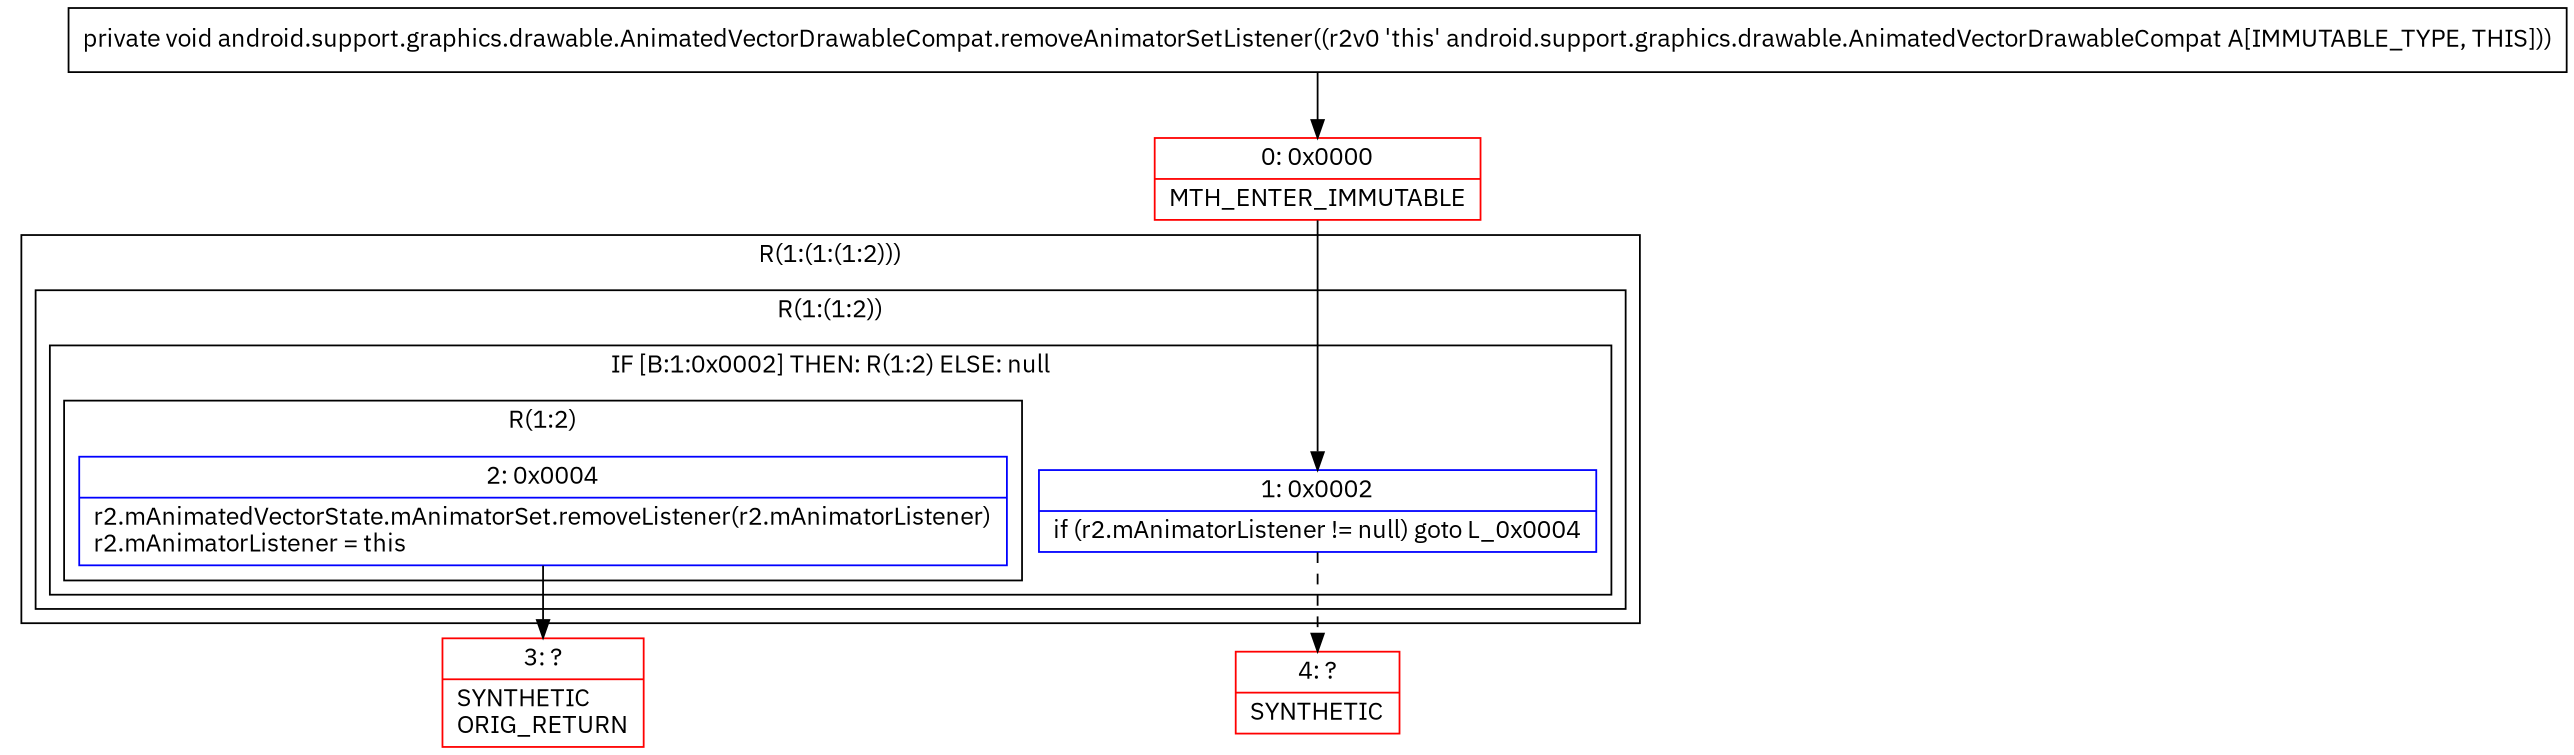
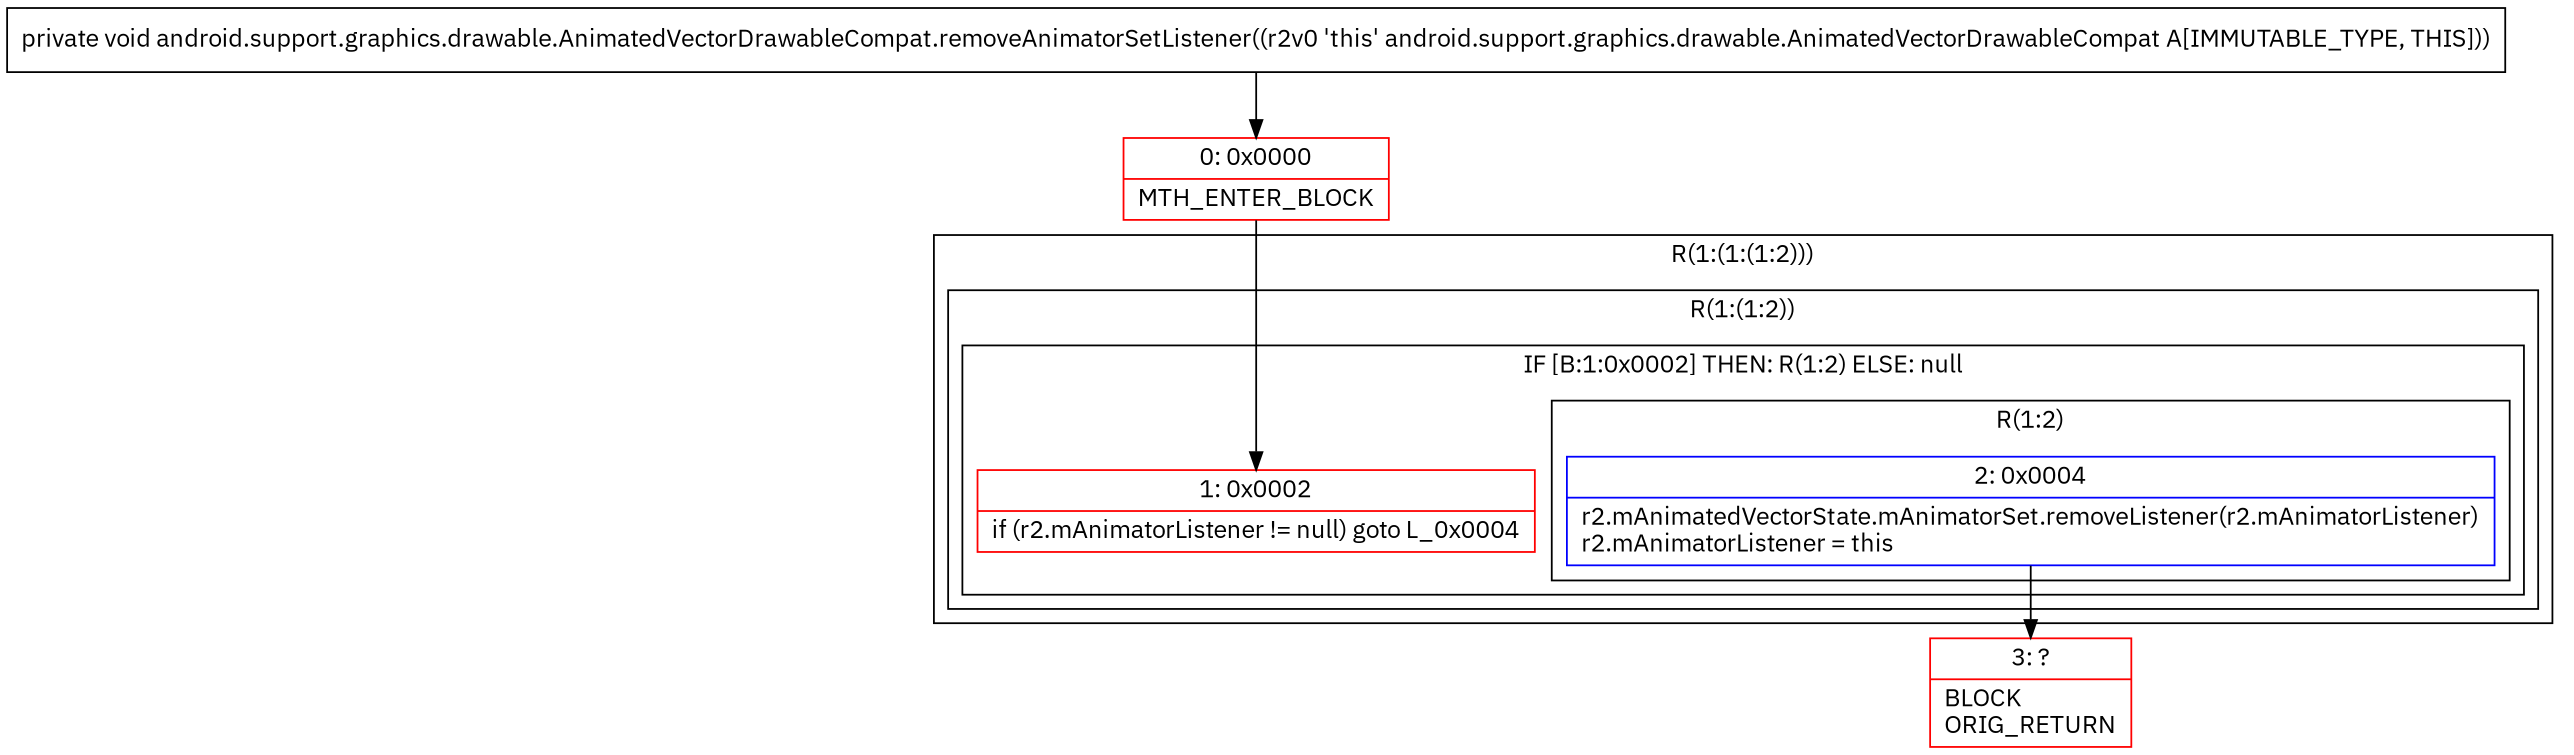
(1318, 199) -> (1256, 199)
(1318, 511) -> (1256, 511)
(1318, 693) -> none
(524, 699) -> (1984, 699)
